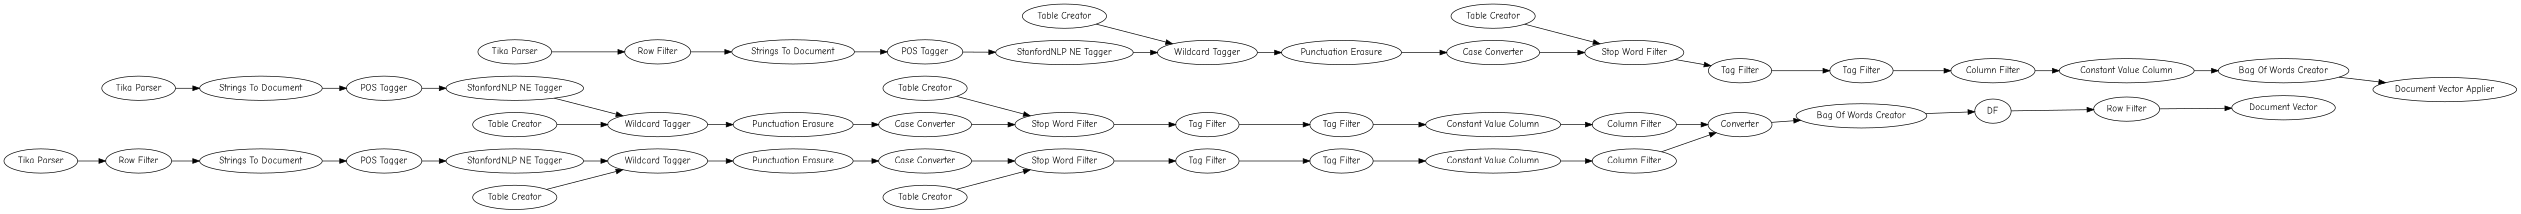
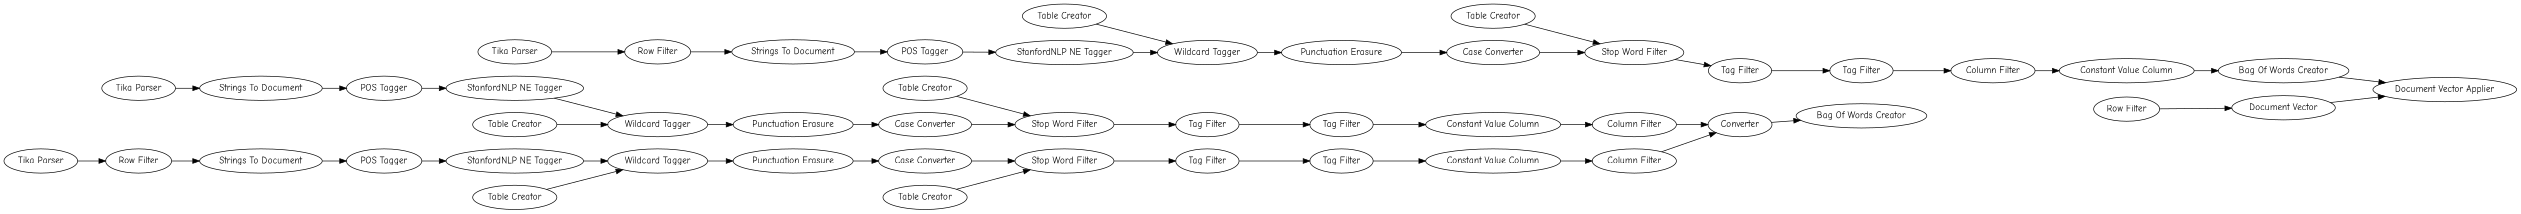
none -> (2354, 100)
(1993, 111) -> none
